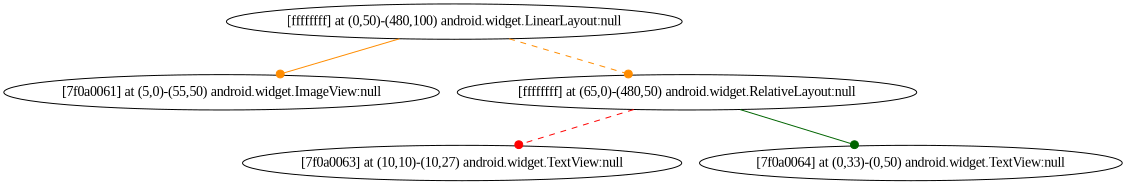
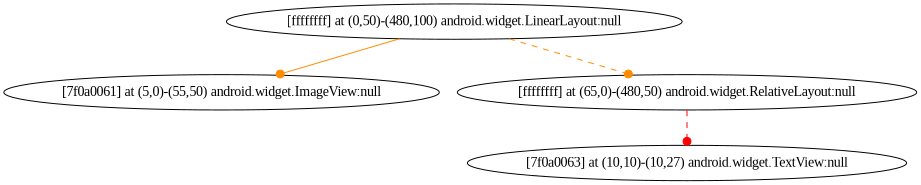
(911, 163) -> none
